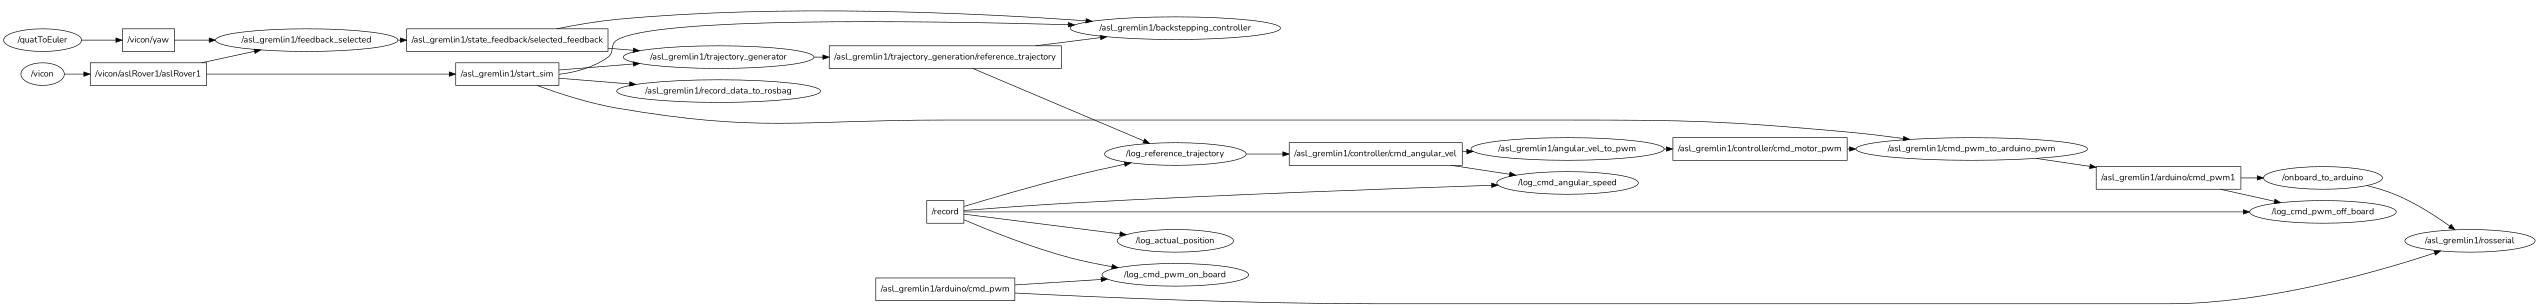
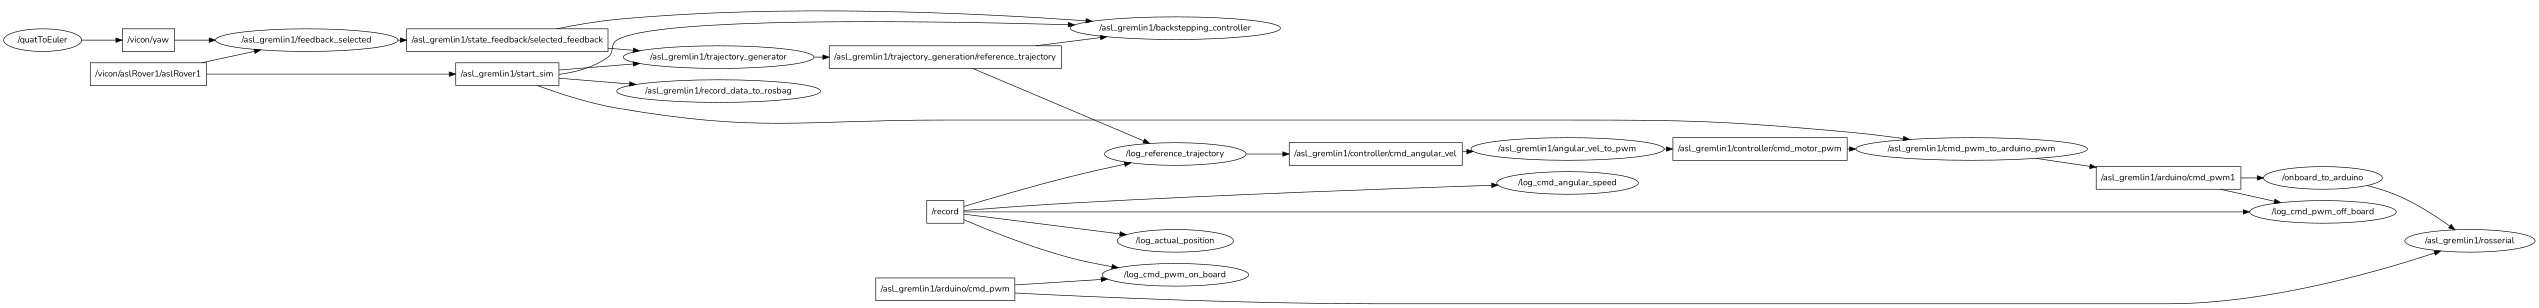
(43, 74) -> none
(1480, 170) -> none
